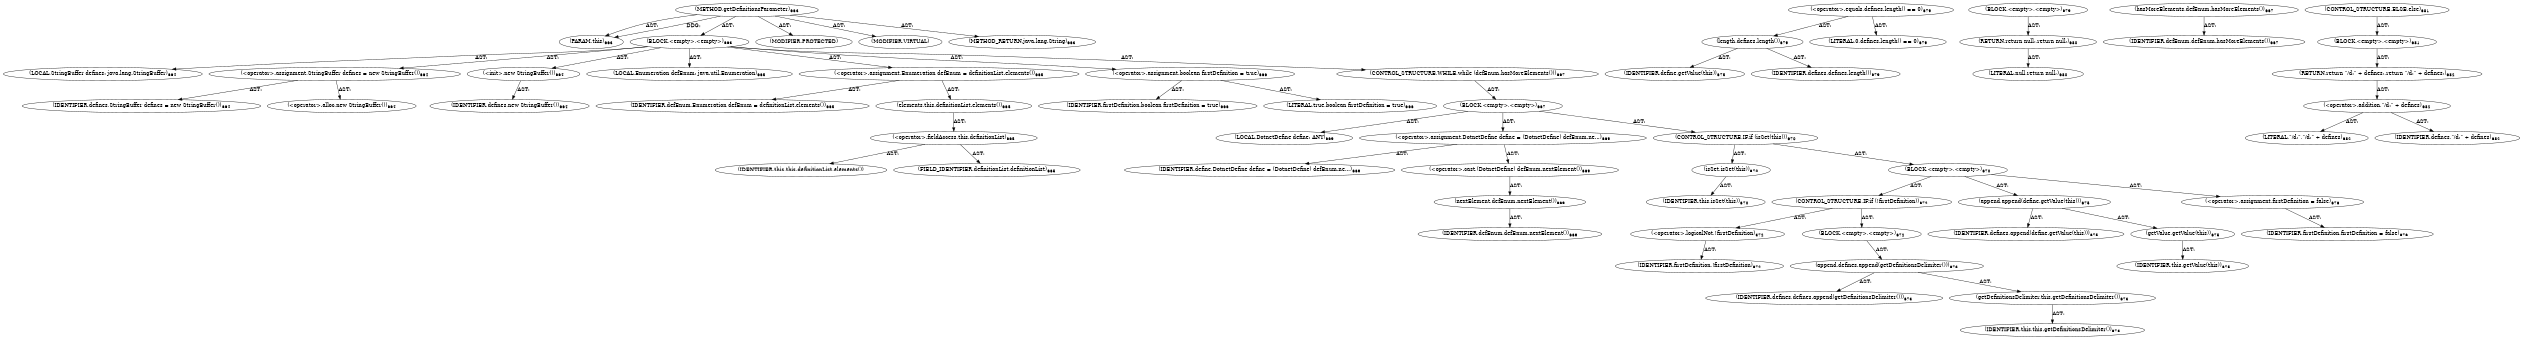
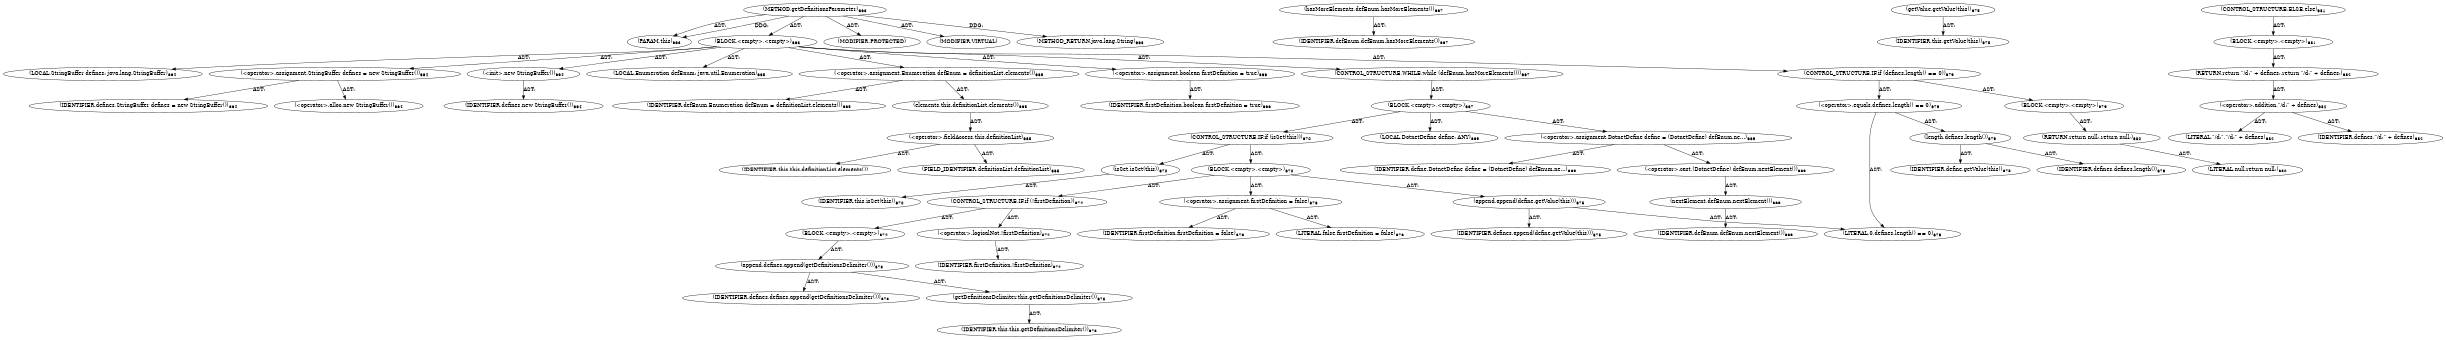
(908, 26) -> (977, 26)
none -> (1879, 74)
(1350, 106) -> none
(2108, 218) -> (1707, 221)
none -> (1350, 234)
